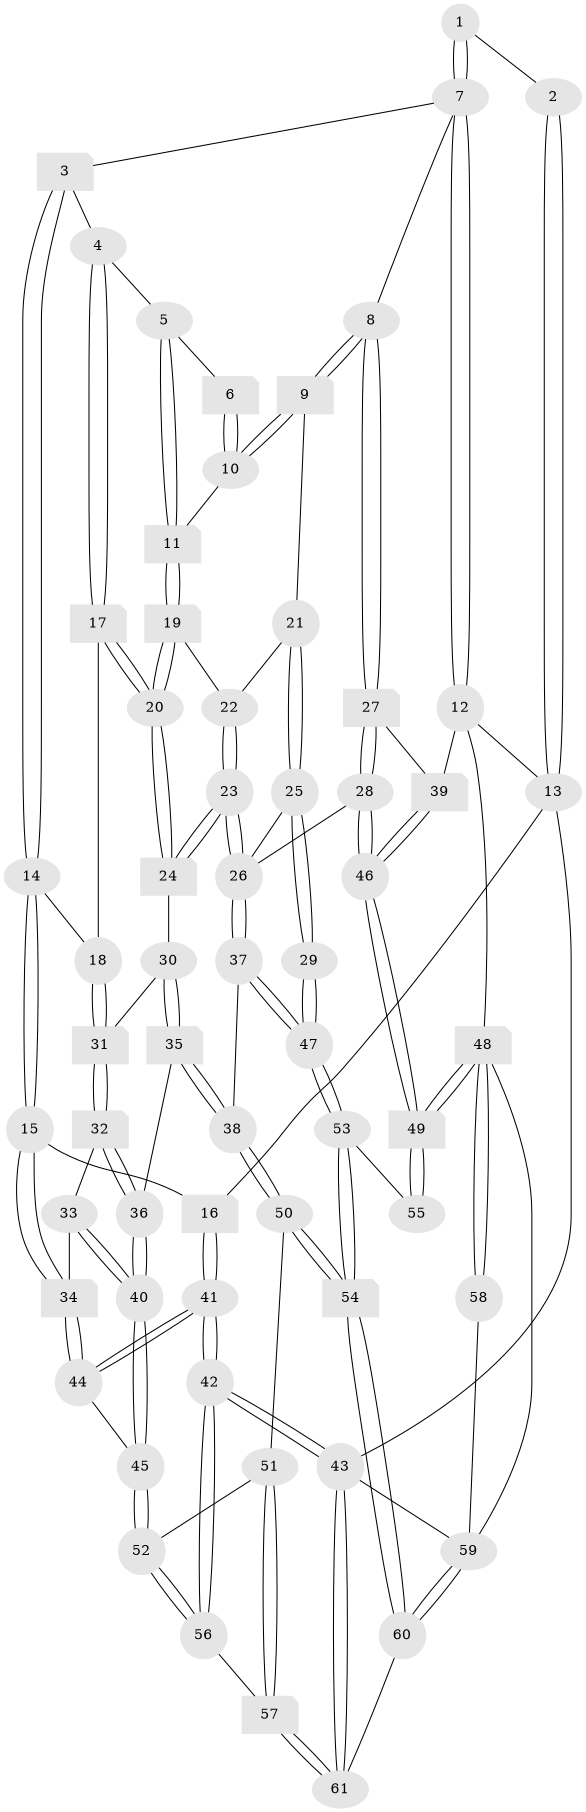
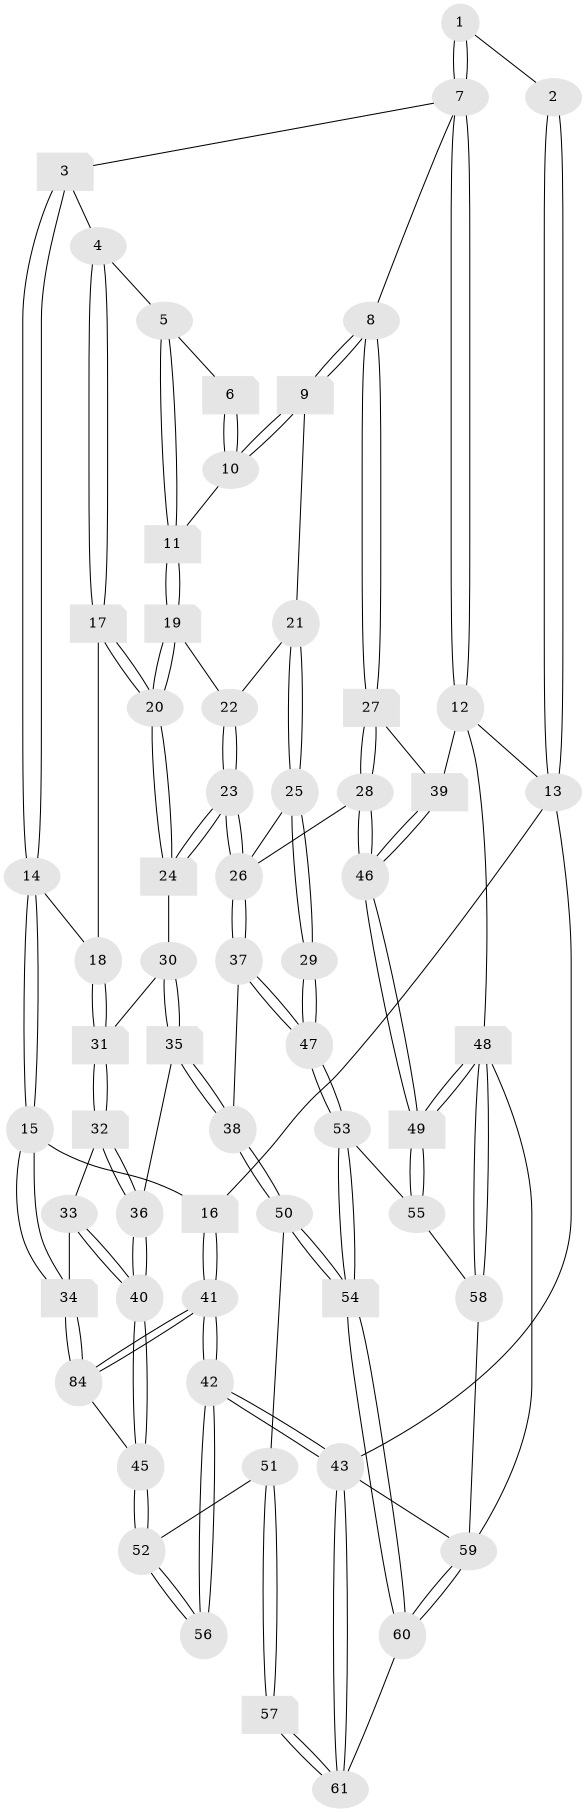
none -> (447, 1255)
(79, 1383) -> (79, 1383)
(237, 1675) -> none
